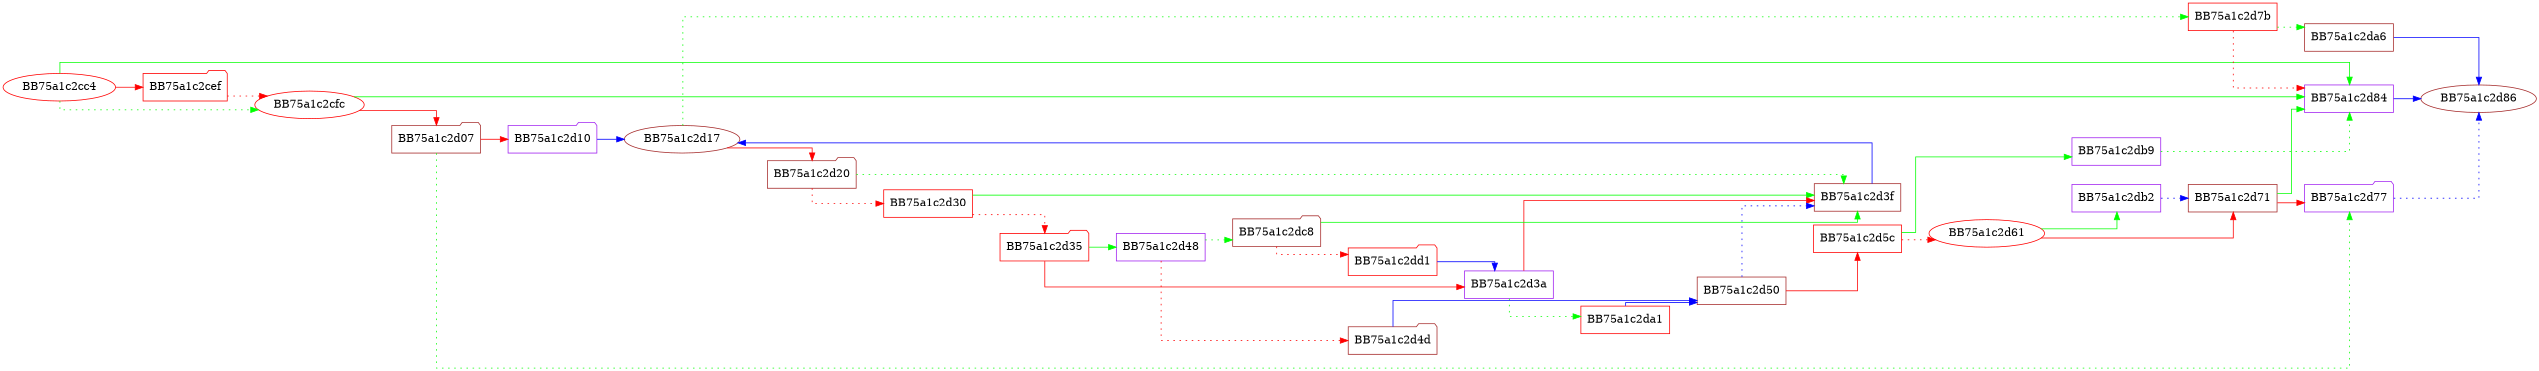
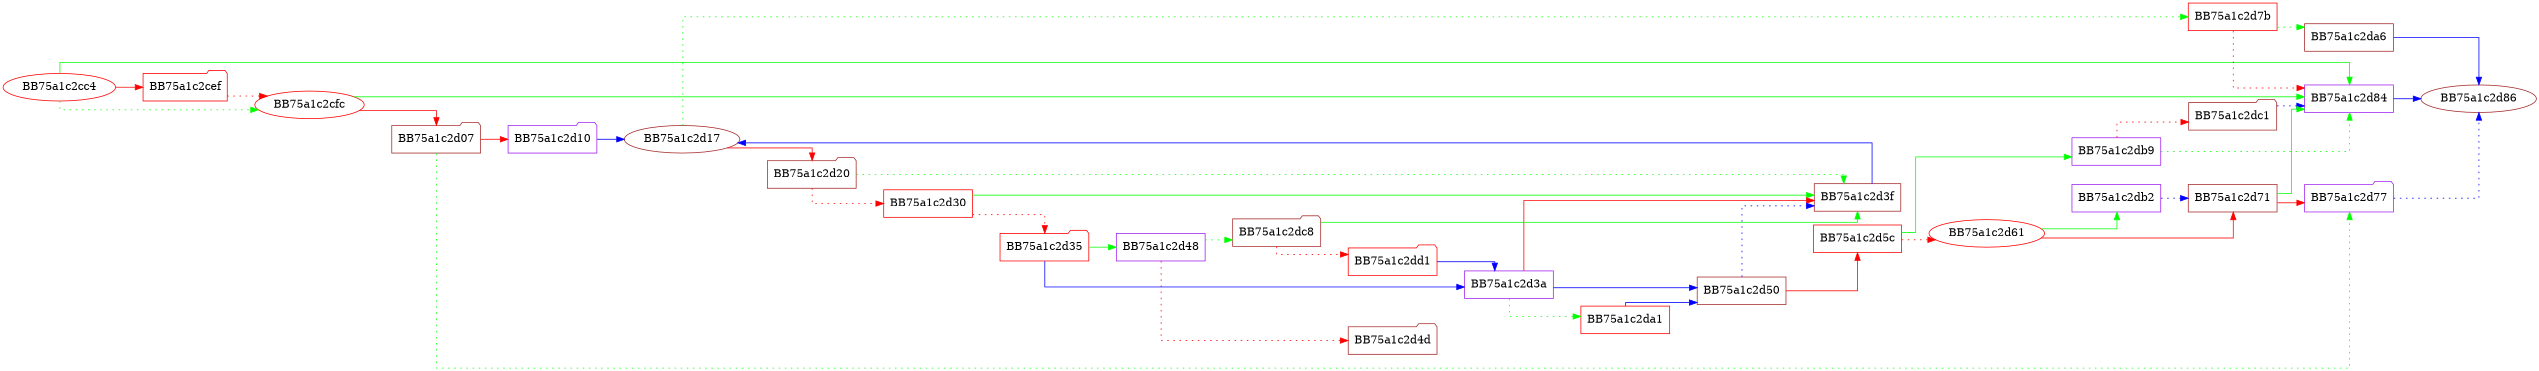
none -> (2233, 116)
(1238, 287) -> (1238, 287)
(1528, 300) -> (1622, 288)
